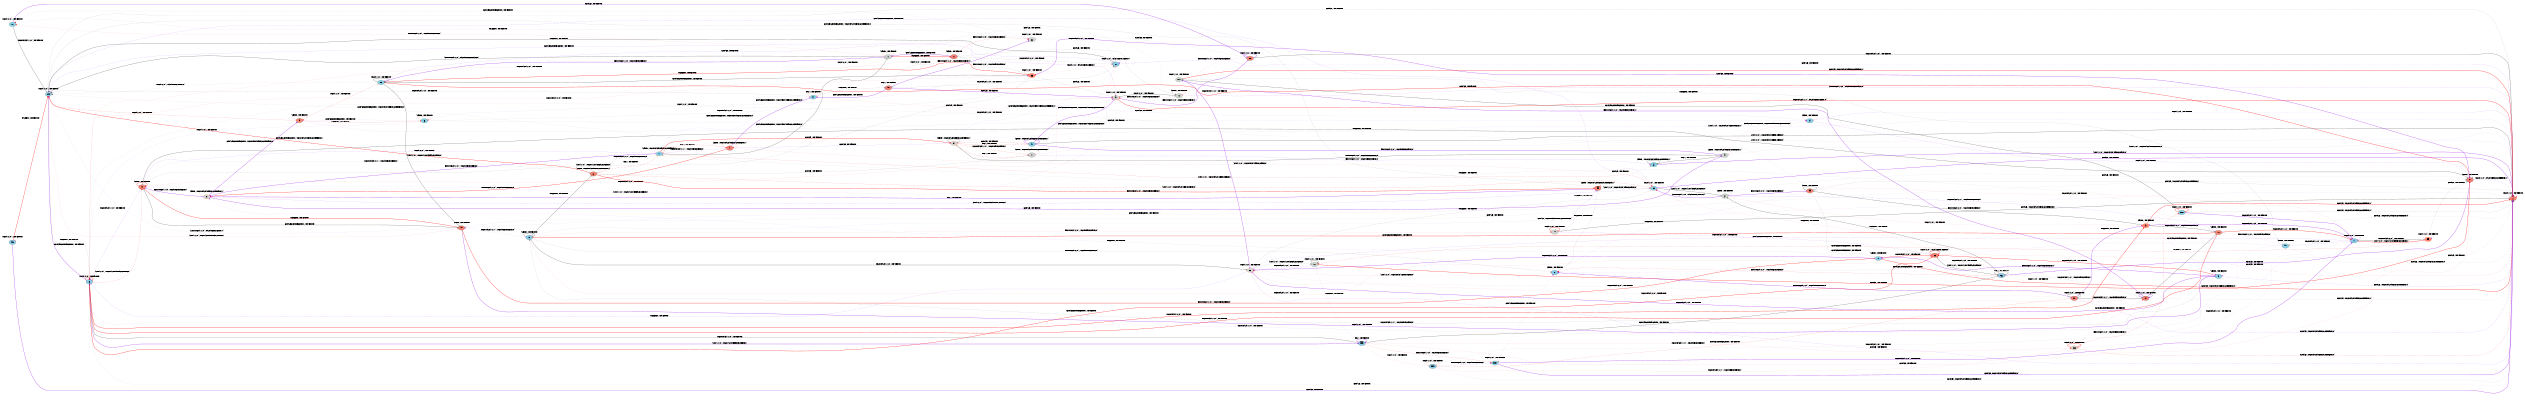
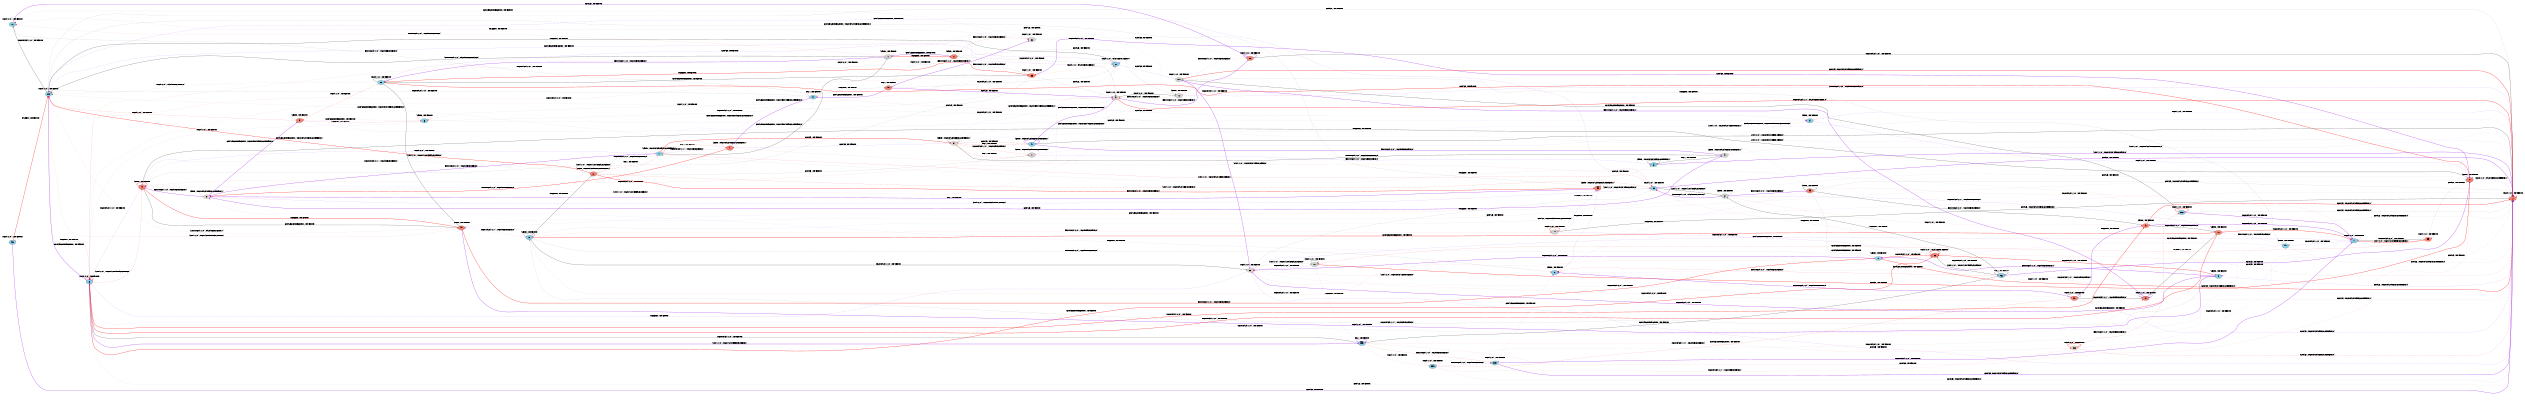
none -> (411, 58)
(1873, 64) -> (1147, 72)
